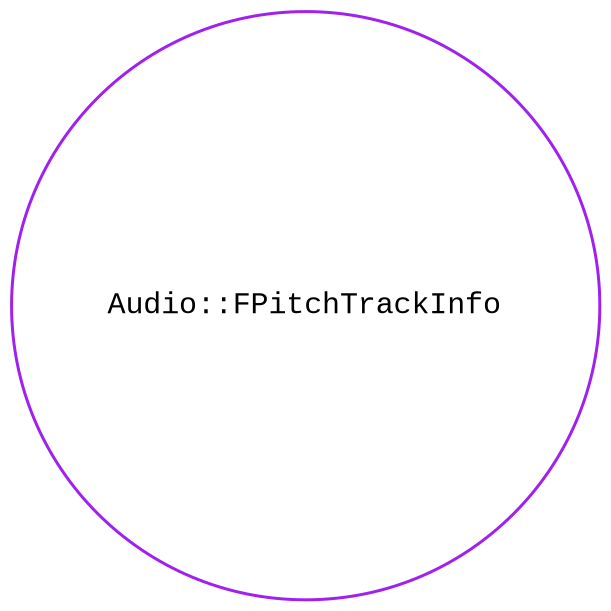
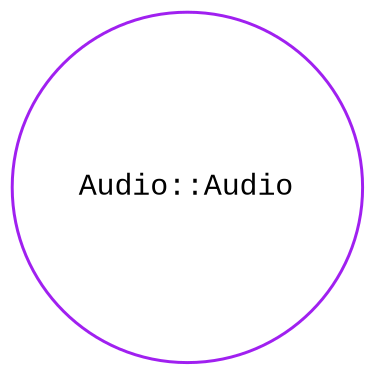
(306, 306) -> (187, 187)
